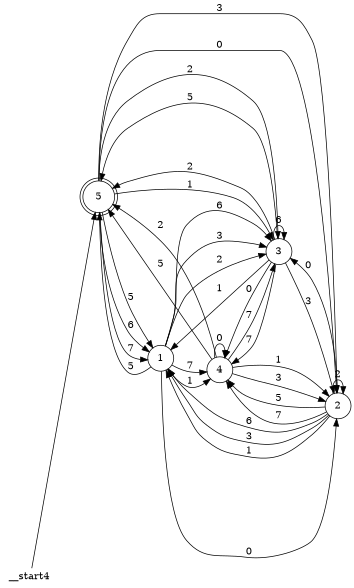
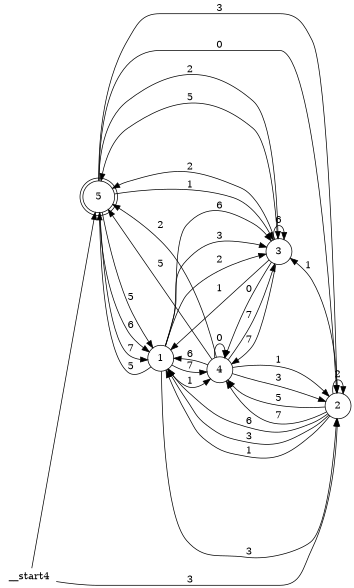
(309, 266) -> (309, 266)
(312, 323) -> (257, 585)
none -> (195, 361)
(249, 552) -> (249, 552)
